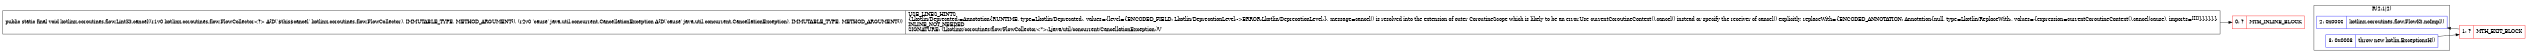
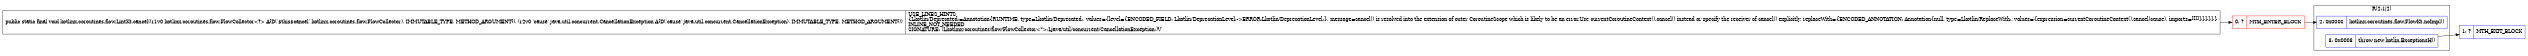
(2275, 22) -> (2275, 22)
(2455, 29) -> (2309, 22)
(2492, 32) -> (2492, 32)
